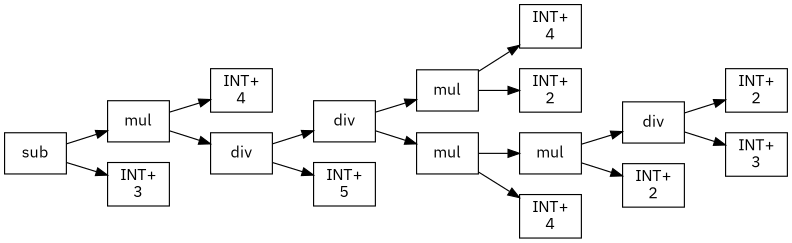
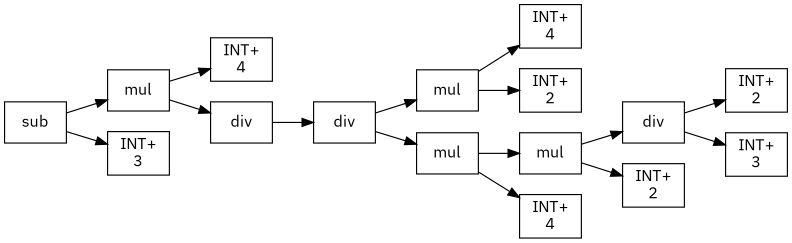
(344, 184) -> none
